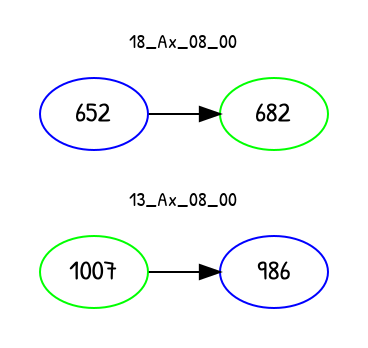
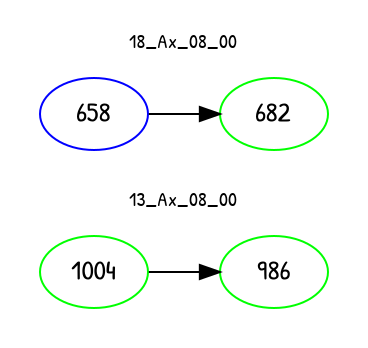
(94, 114) -> (94, 114)
(94, 272) -> (94, 272)
(274, 272) -> (274, 272)
